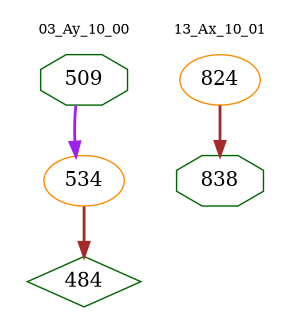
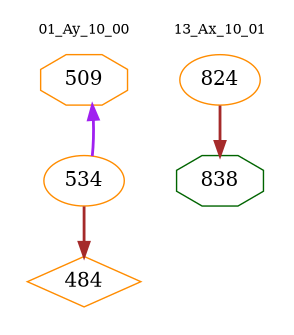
(84, 30) -> (84, 30)
(84, 80) -> (84, 80)
(75, 124) -> (93, 138)
(84, 282) -> (84, 282)
